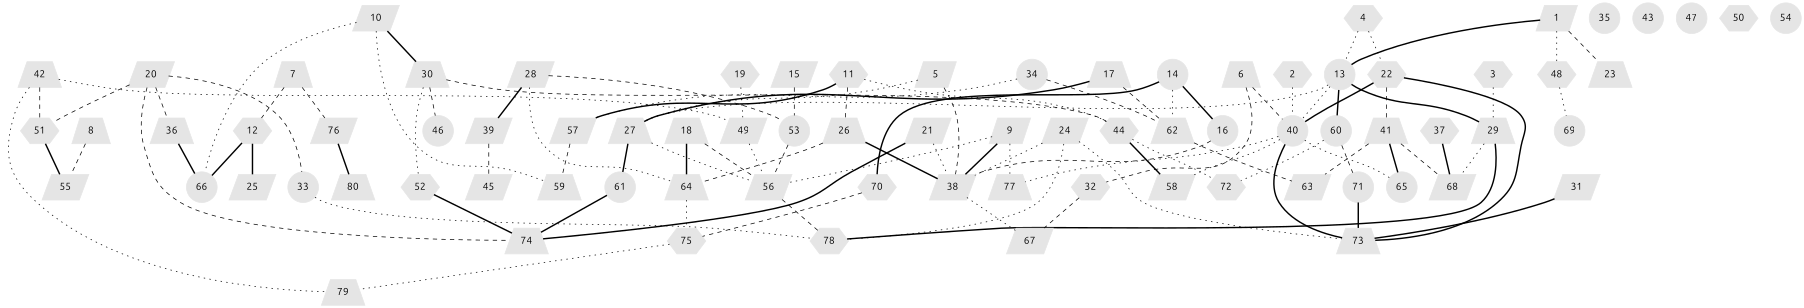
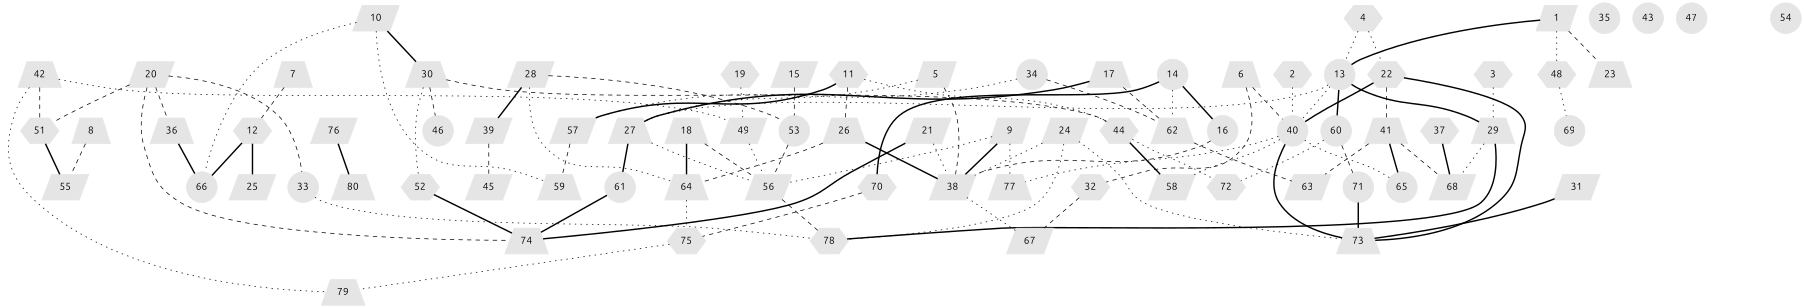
(1739, 18) -> none
(314, 103) -> none
